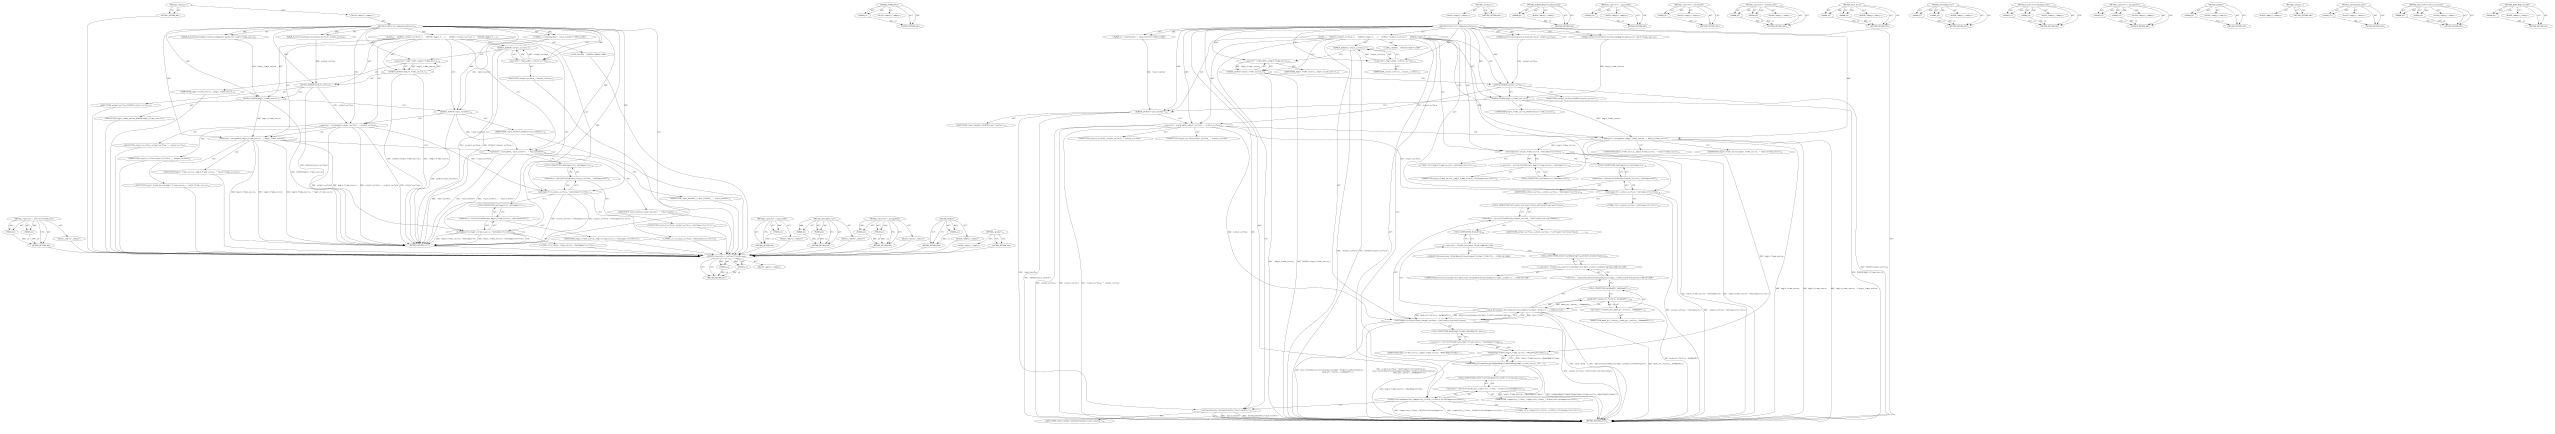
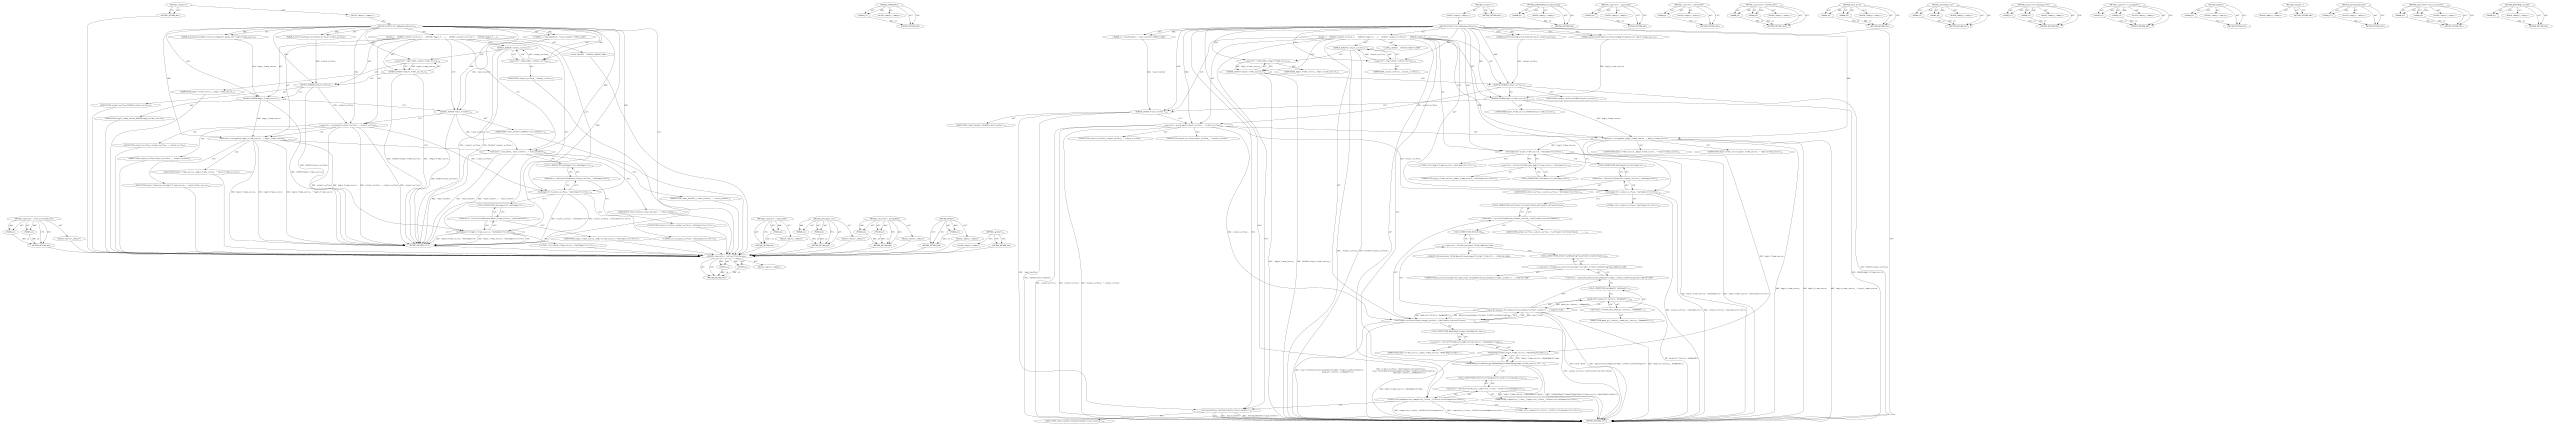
(1612, 305) -> (1612, 305)
